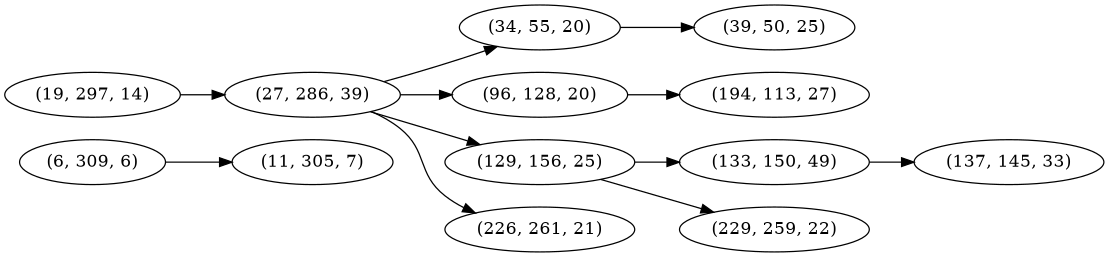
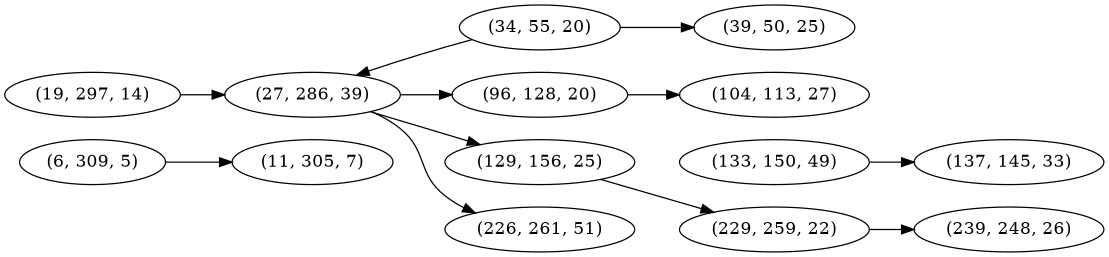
(435, 67) -> (420, 55)
(774, 95) -> (774, 95)
(93, 162) -> (93, 162)
(651, 162) -> none
(540, 229) -> (540, 229)
none -> (1009, 229)
